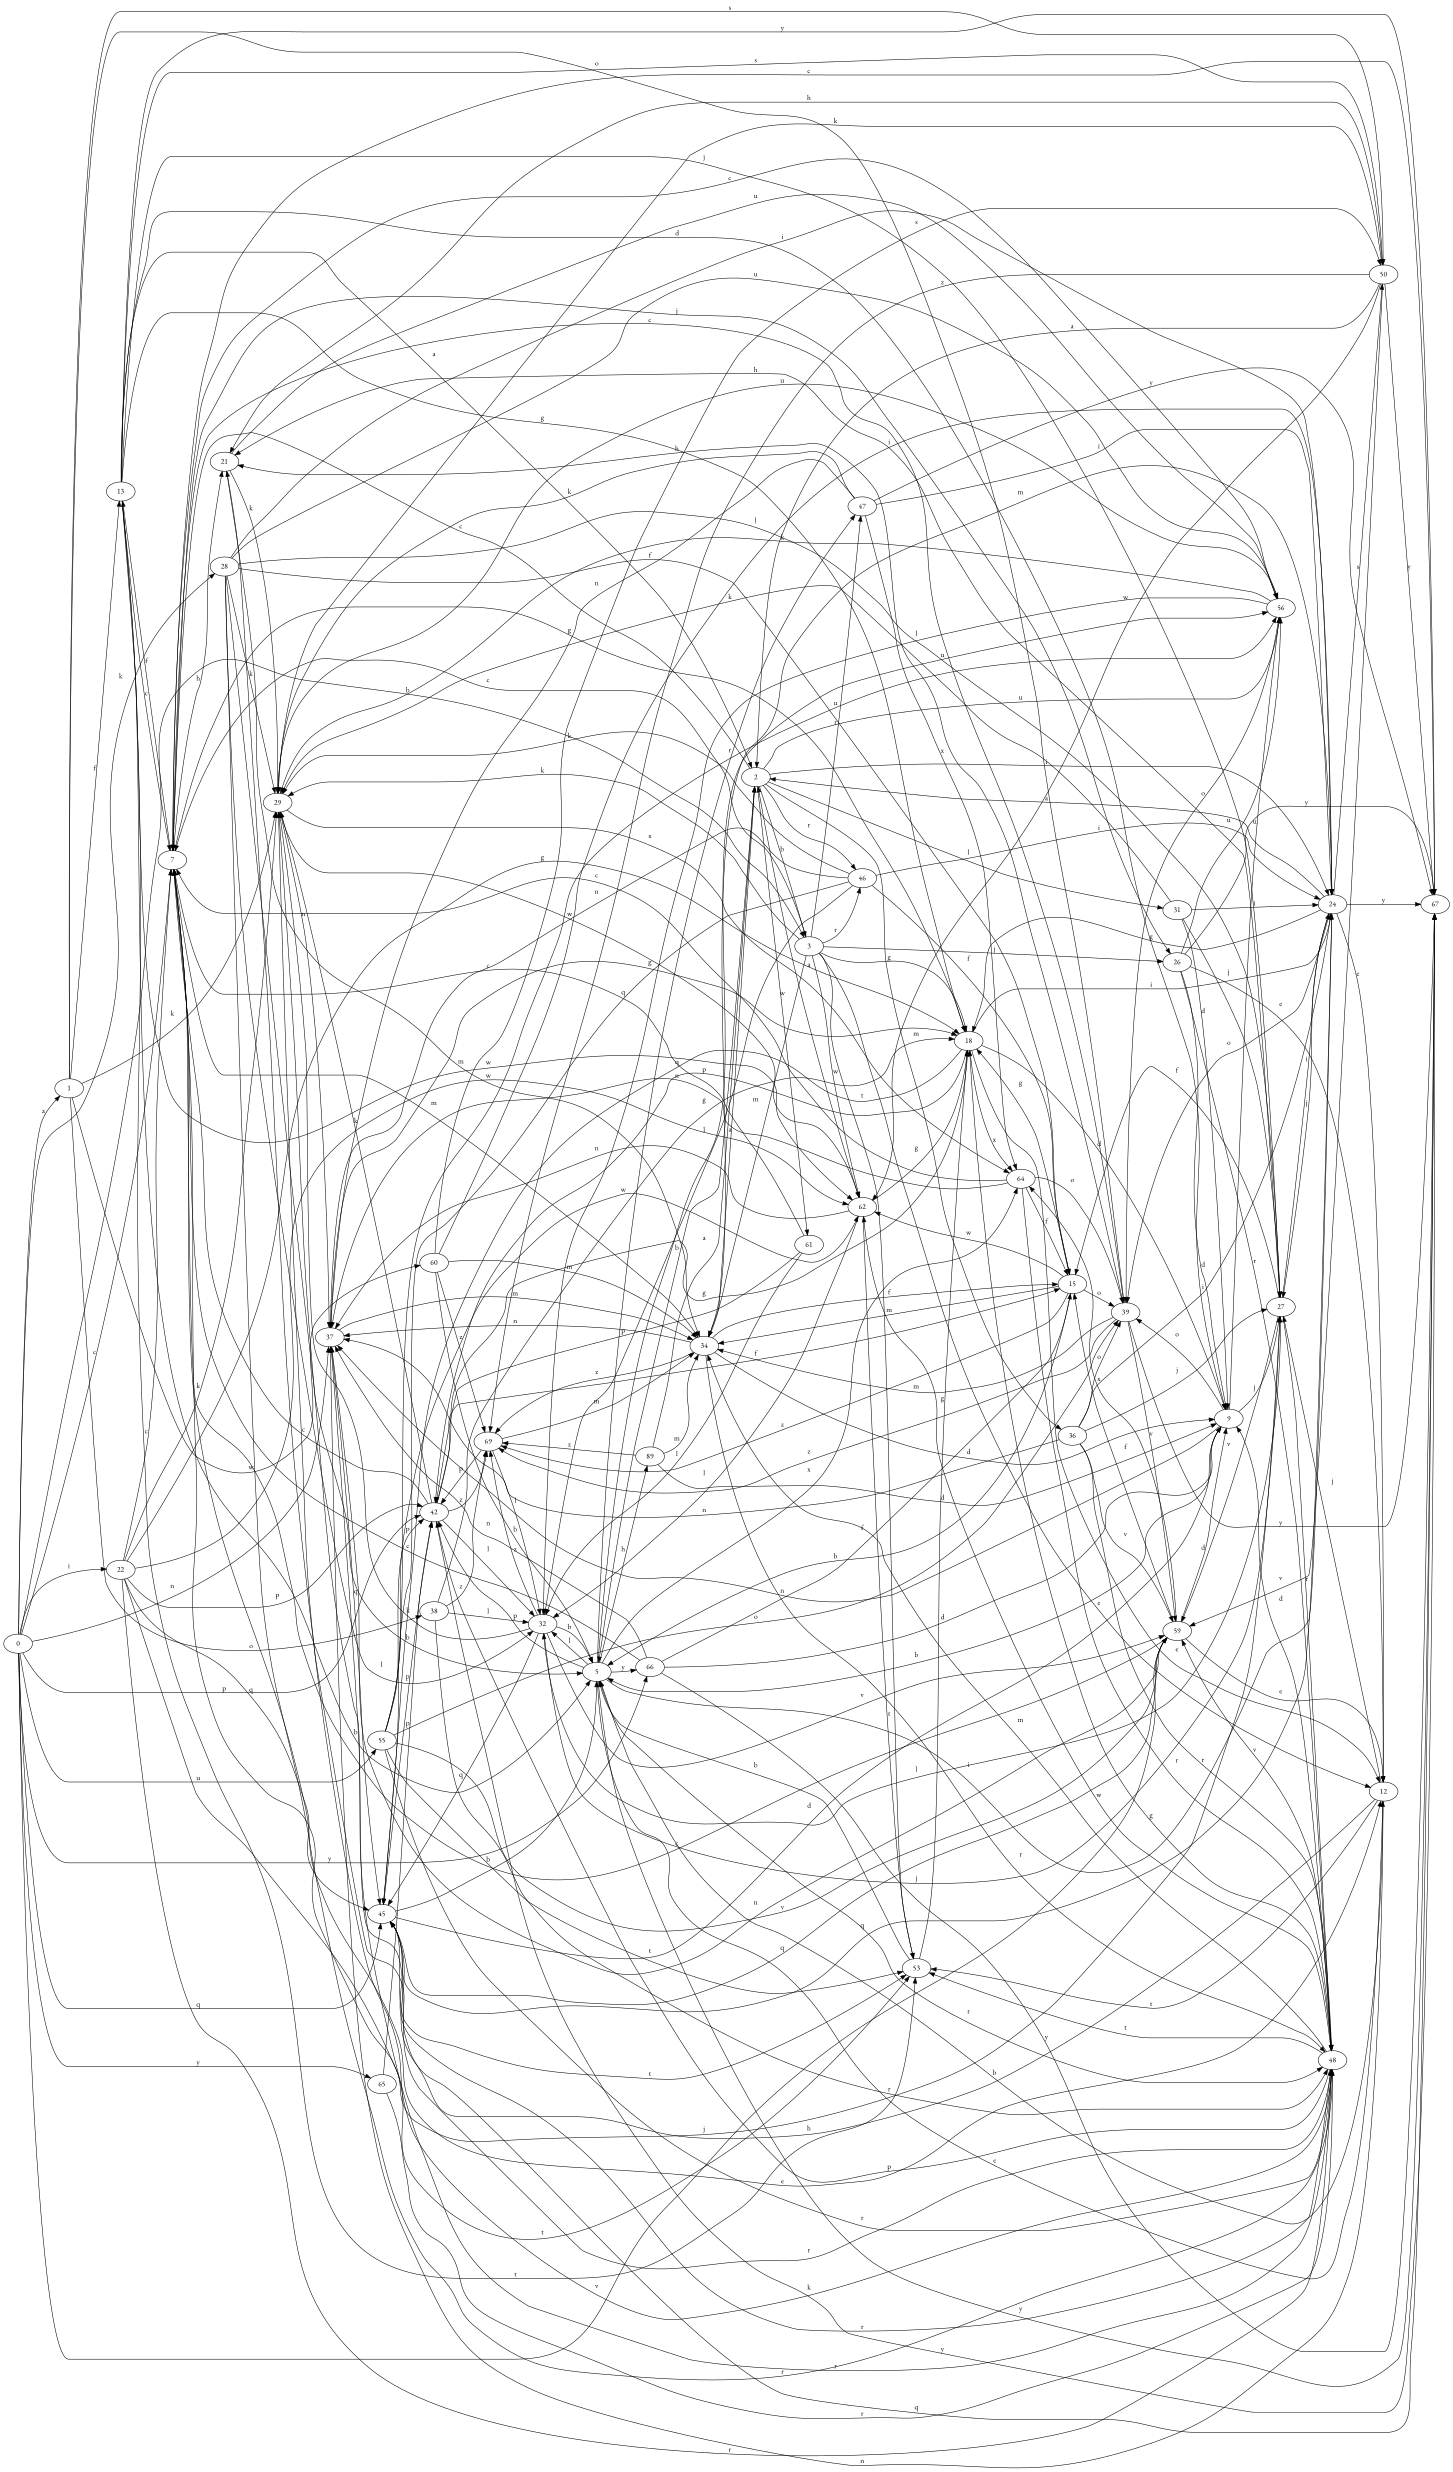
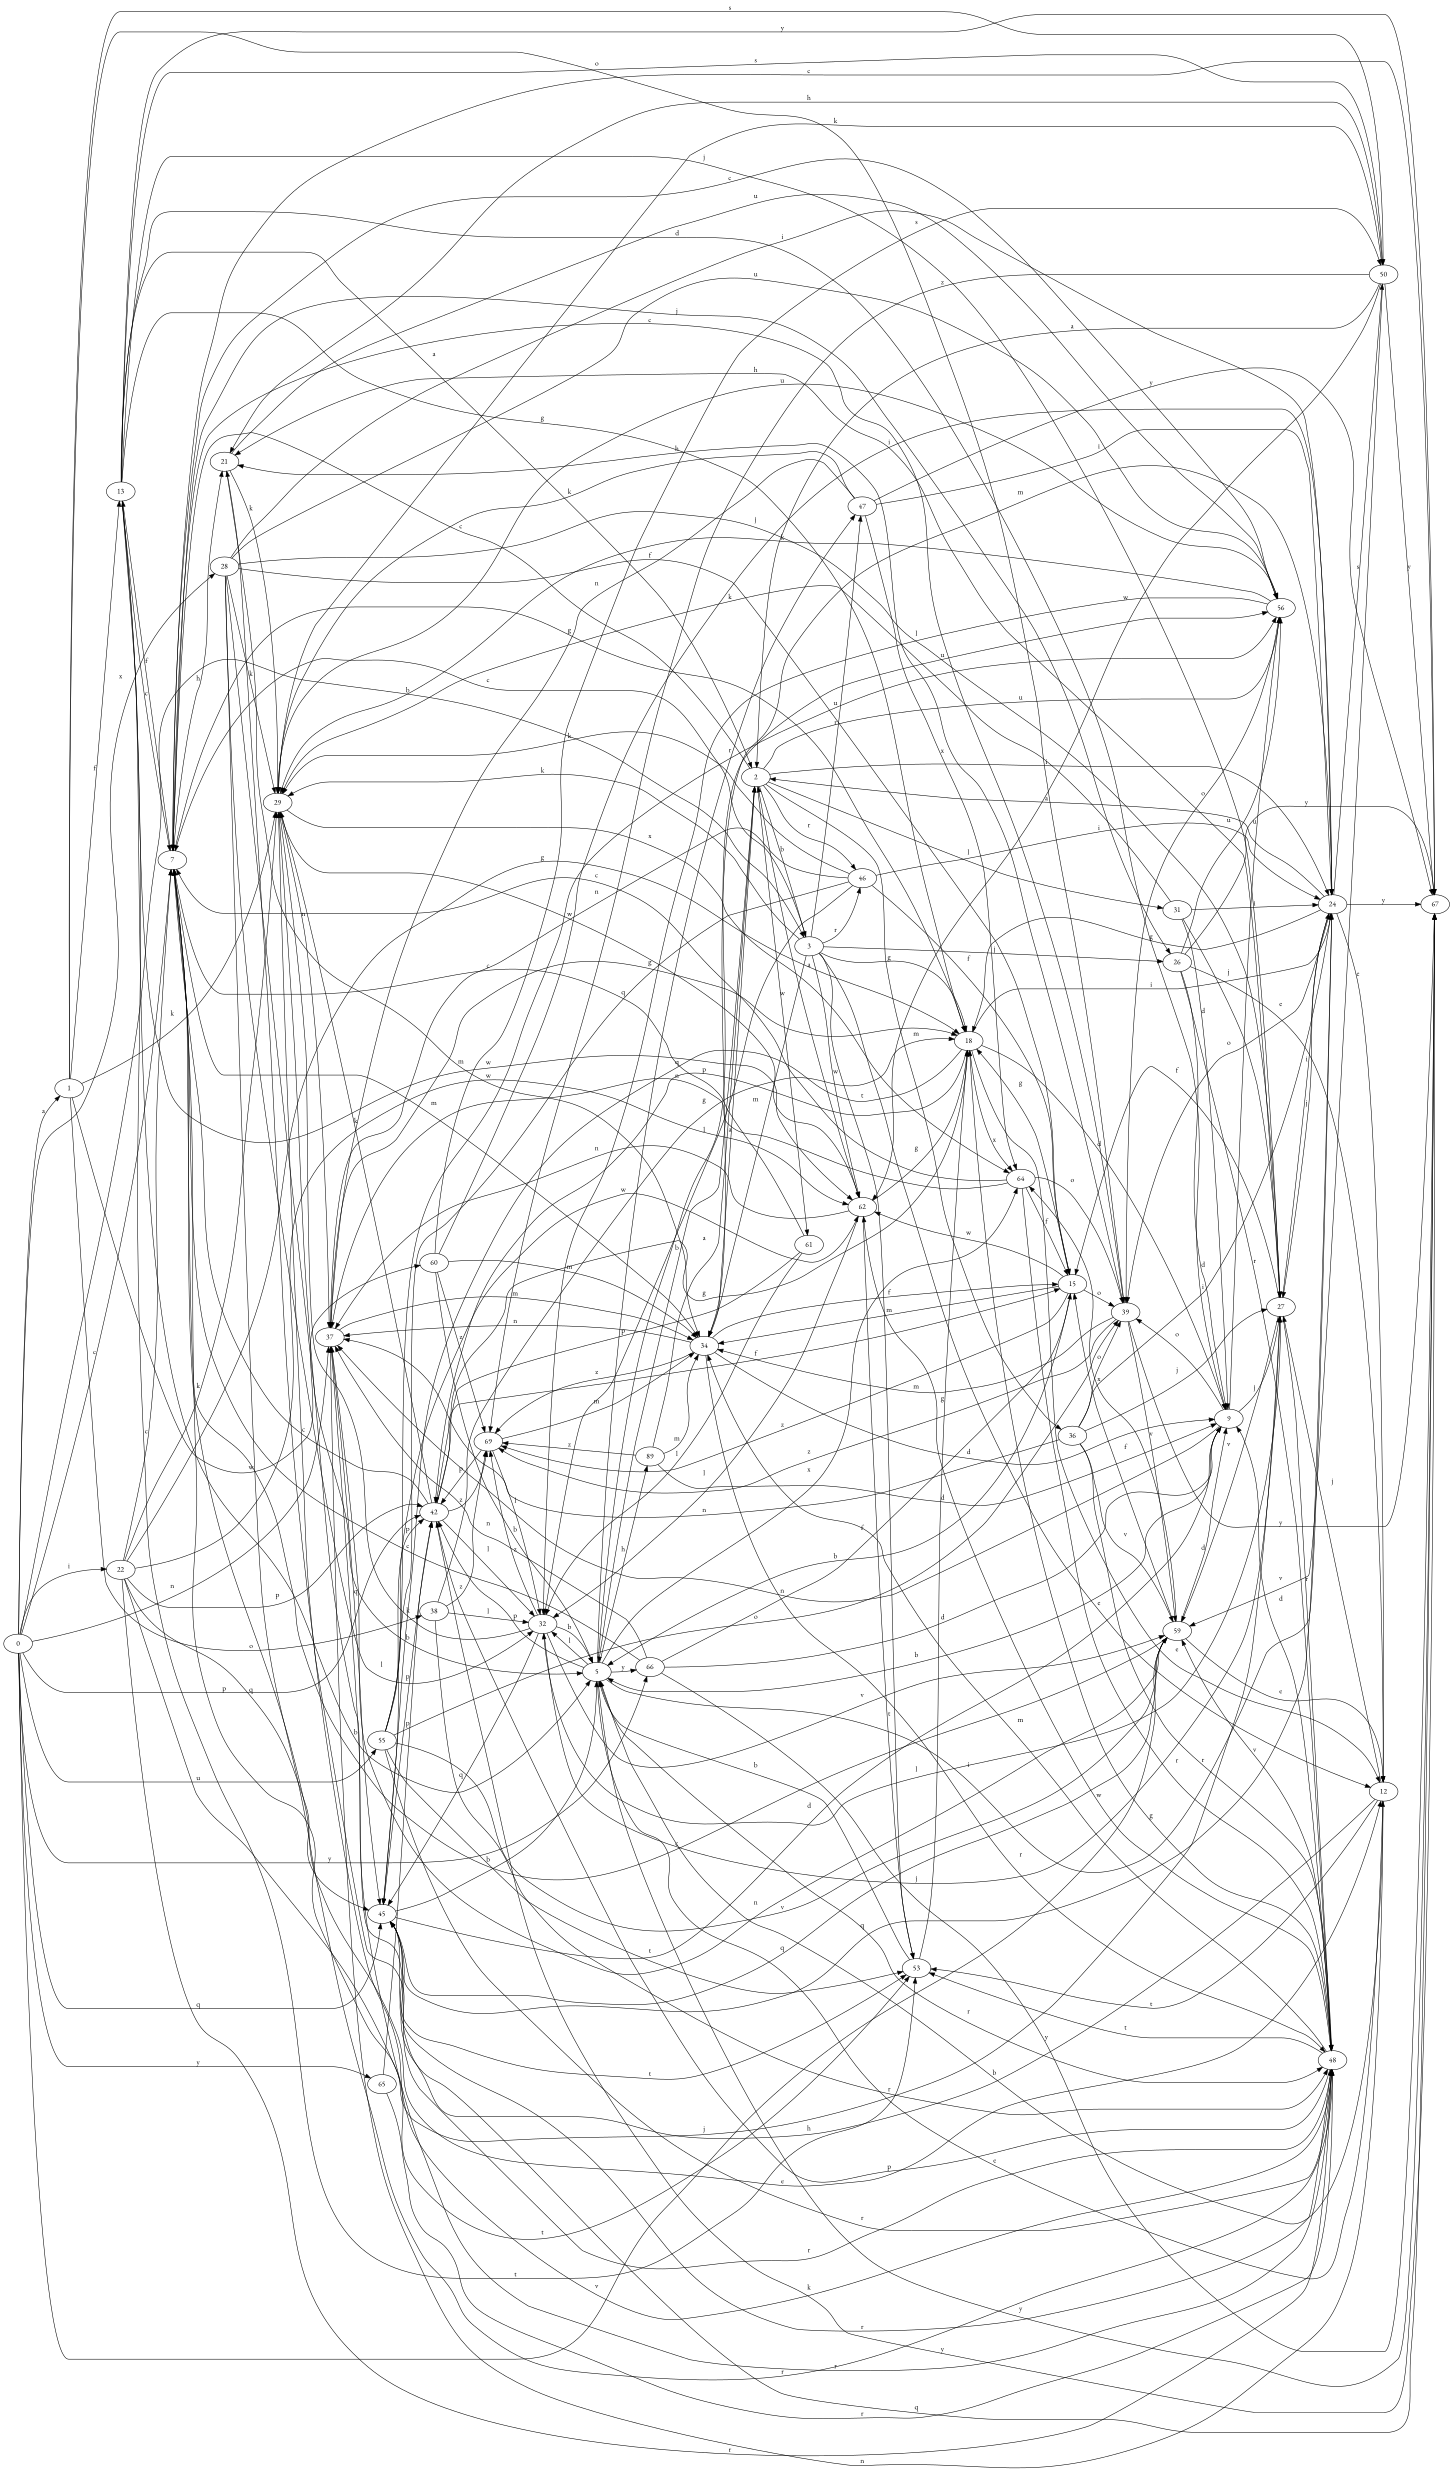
(121, 676) -> (121, 676)
